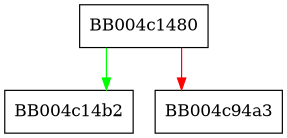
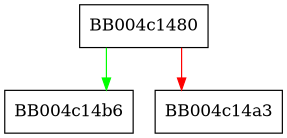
(69, 112) -> (69, 112)
(219, 112) -> (219, 112)
